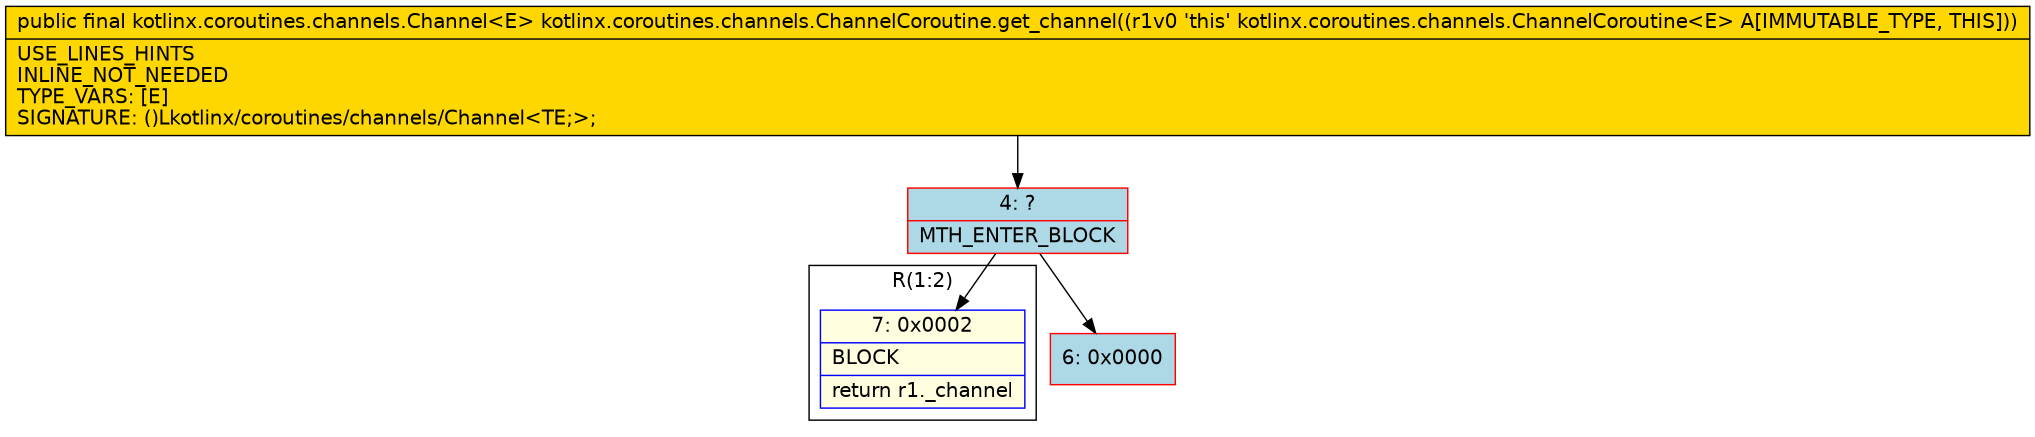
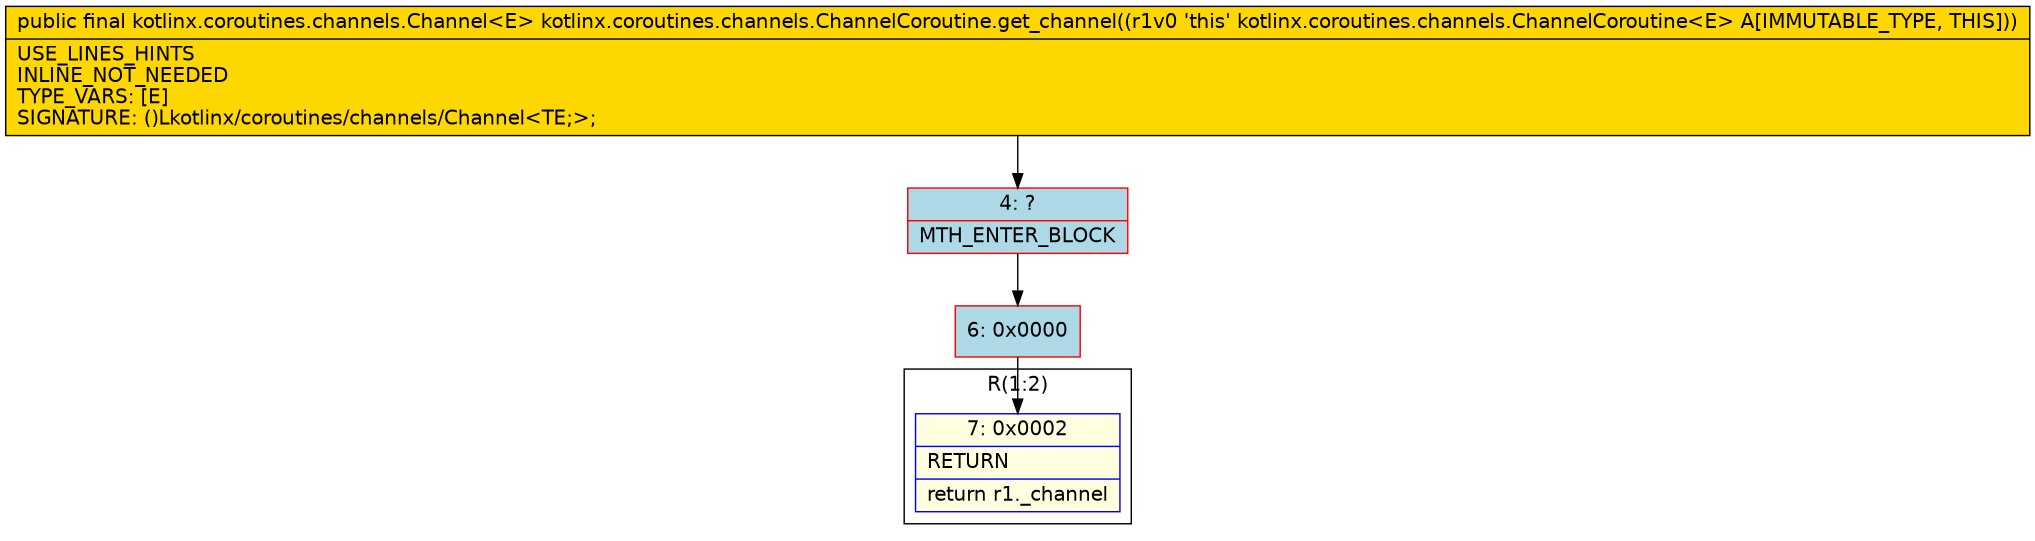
(980, 276) -> (1018, 378)
(866, 358) -> (968, 462)
